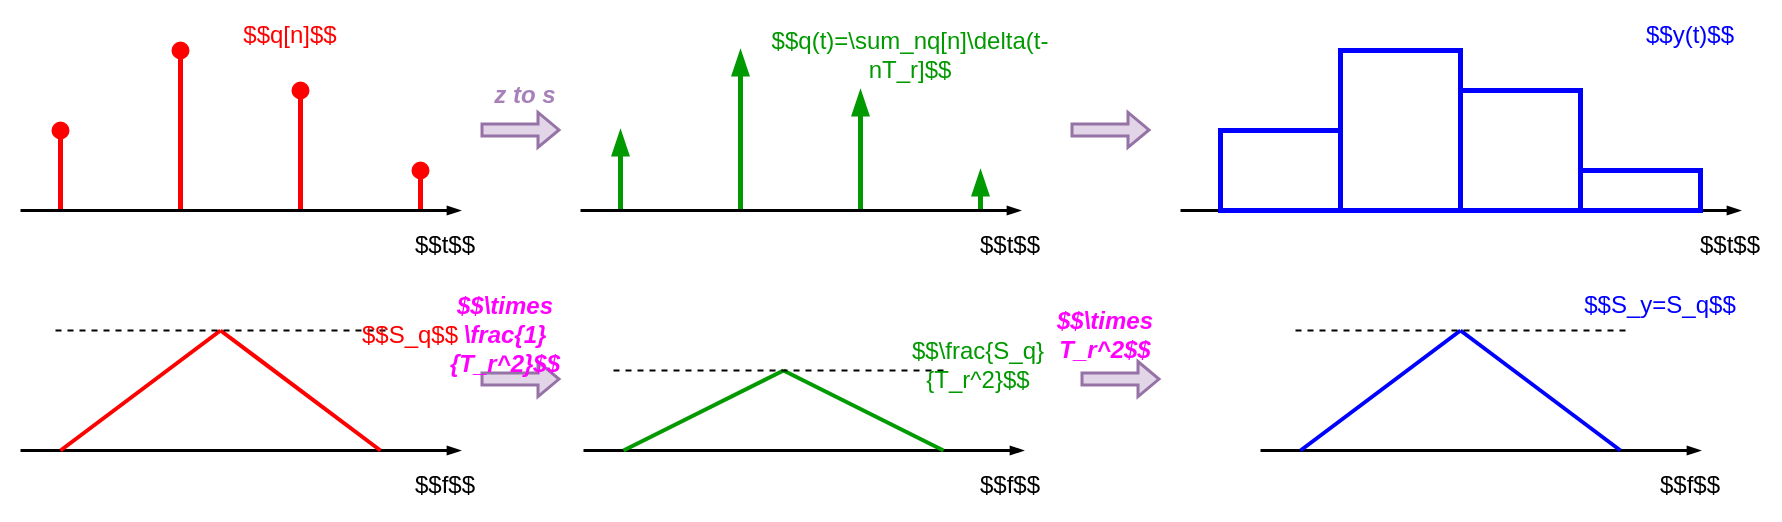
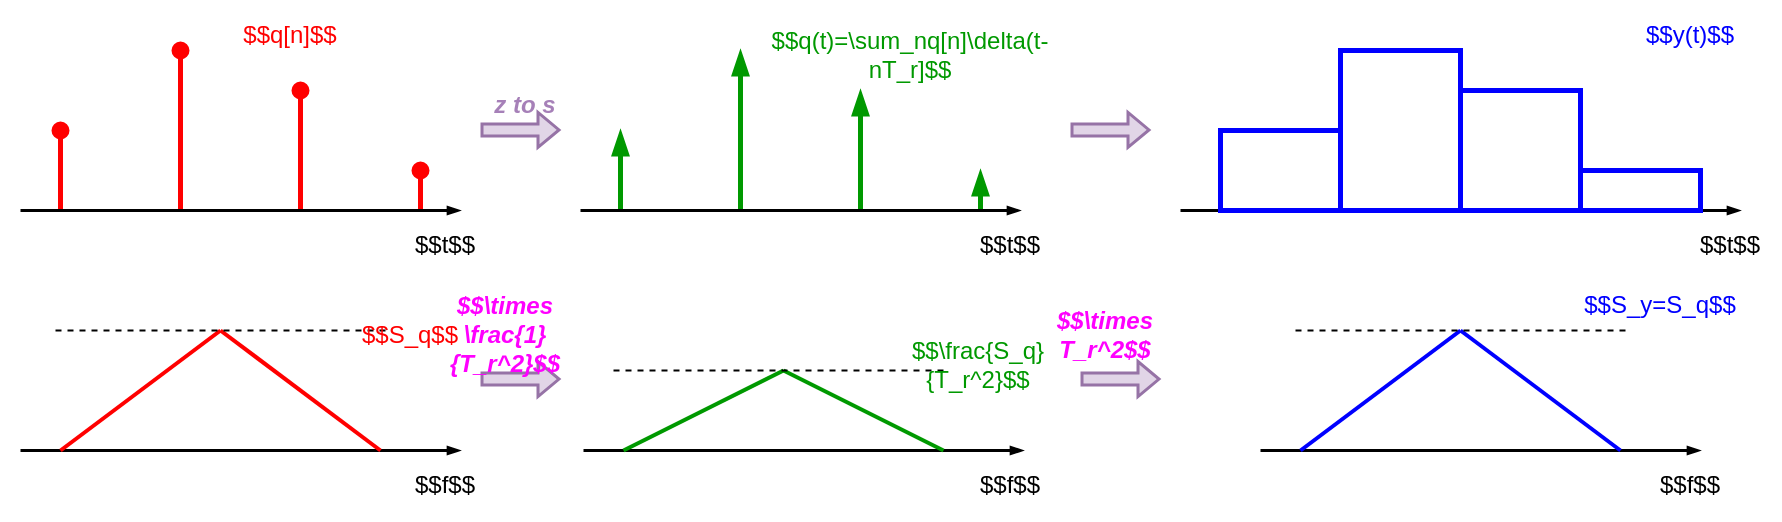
(526, 96) -> (526, 106)
